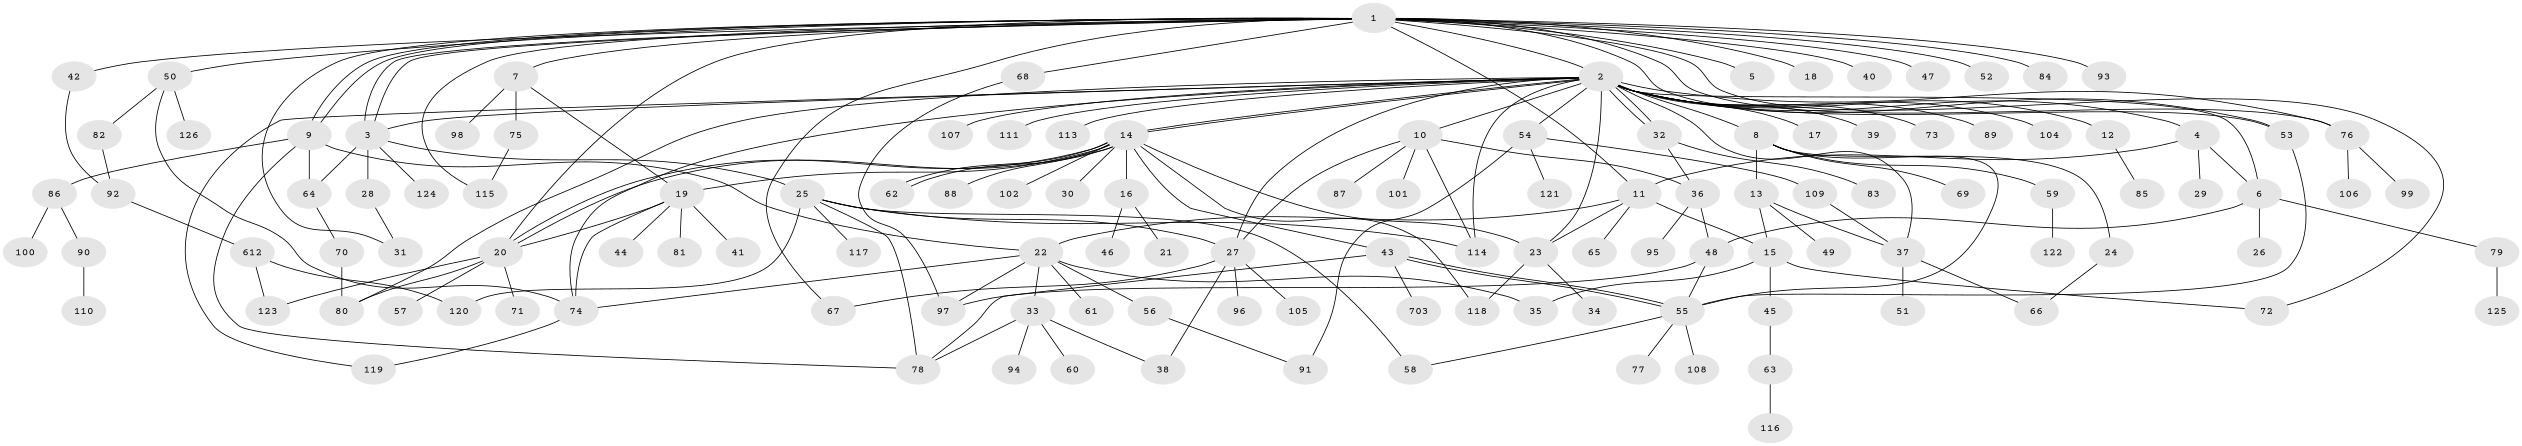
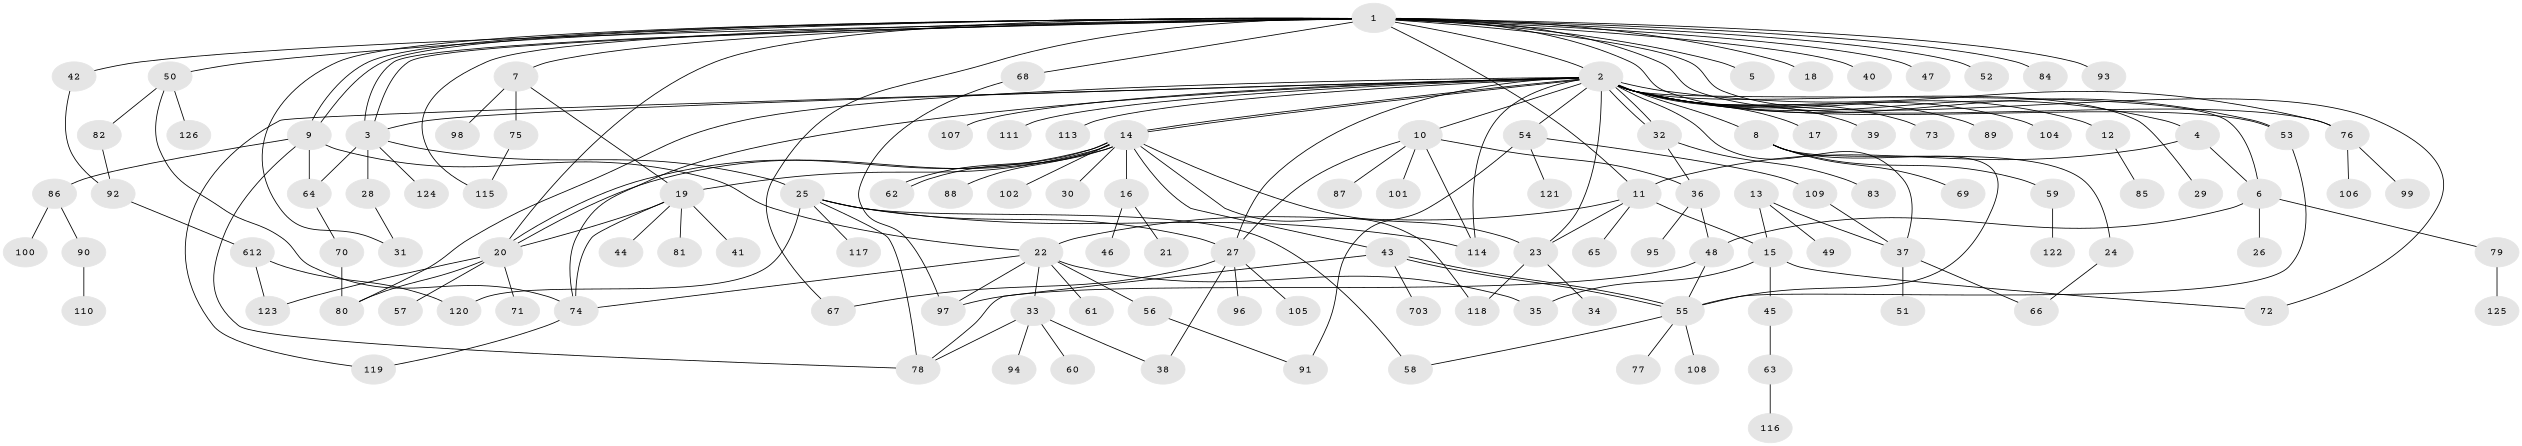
(1756, 164) -> none
(2199, 164) -> (1919, 97)
